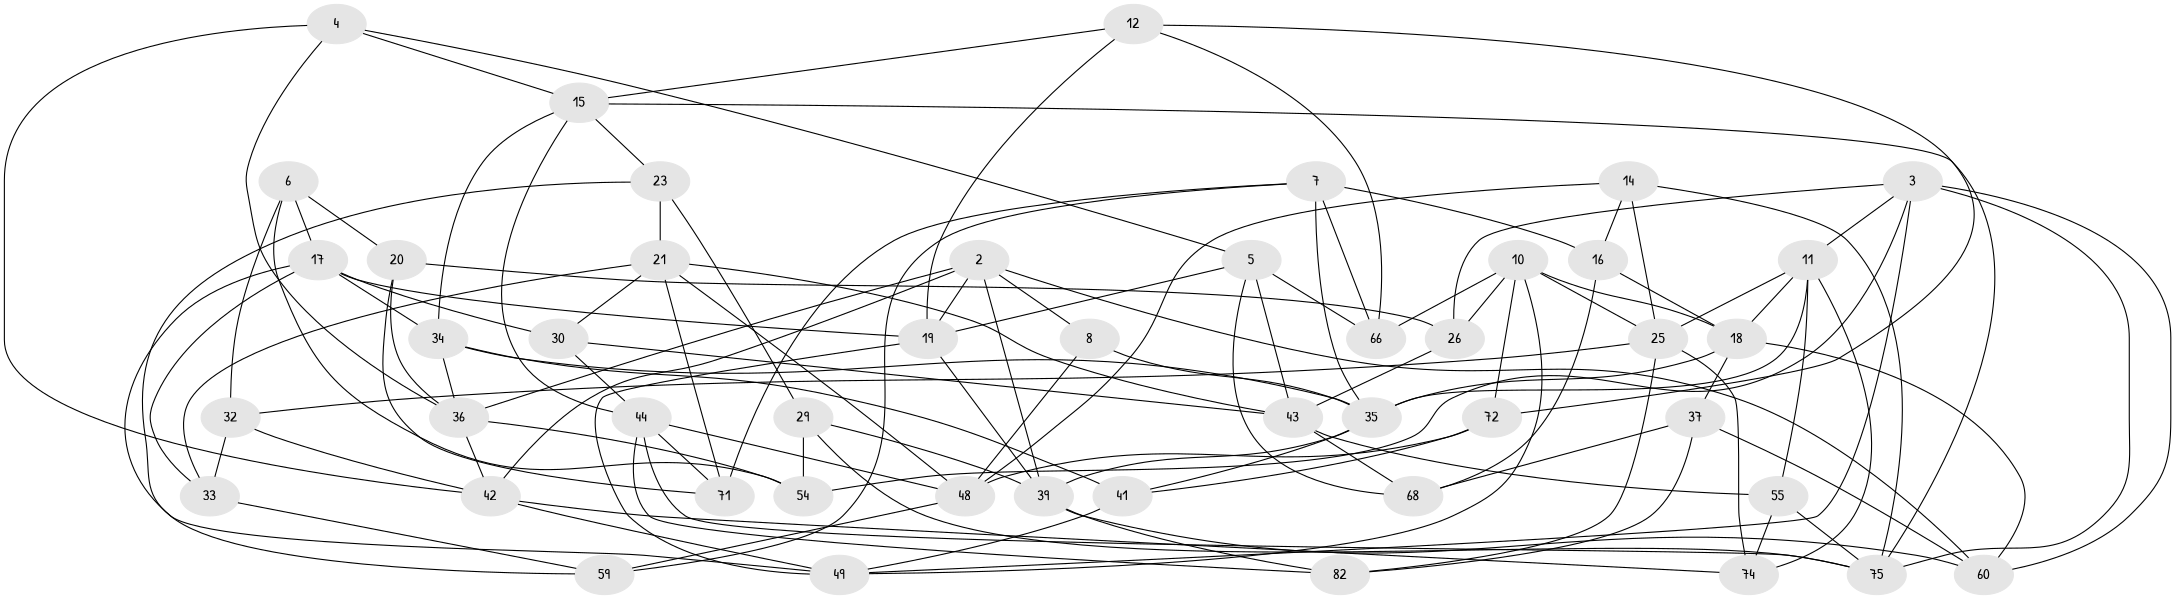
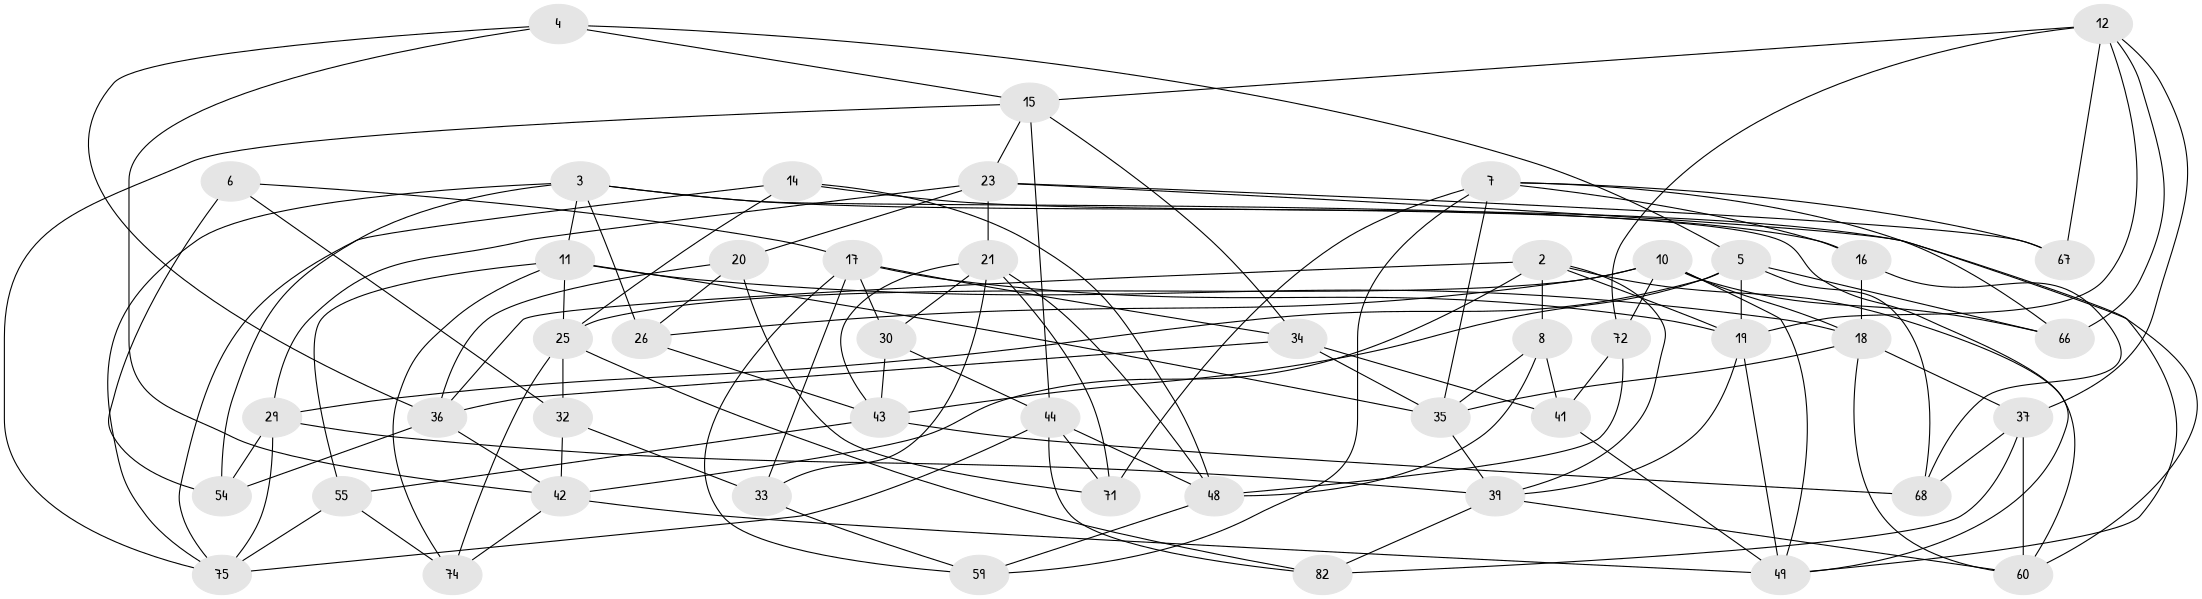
(348, 224) -> (864, 221)
none -> (2175, 240)
none -> (2065, 260)
none -> (1011, 349)
(1211, 474) -> (1552, 378)
